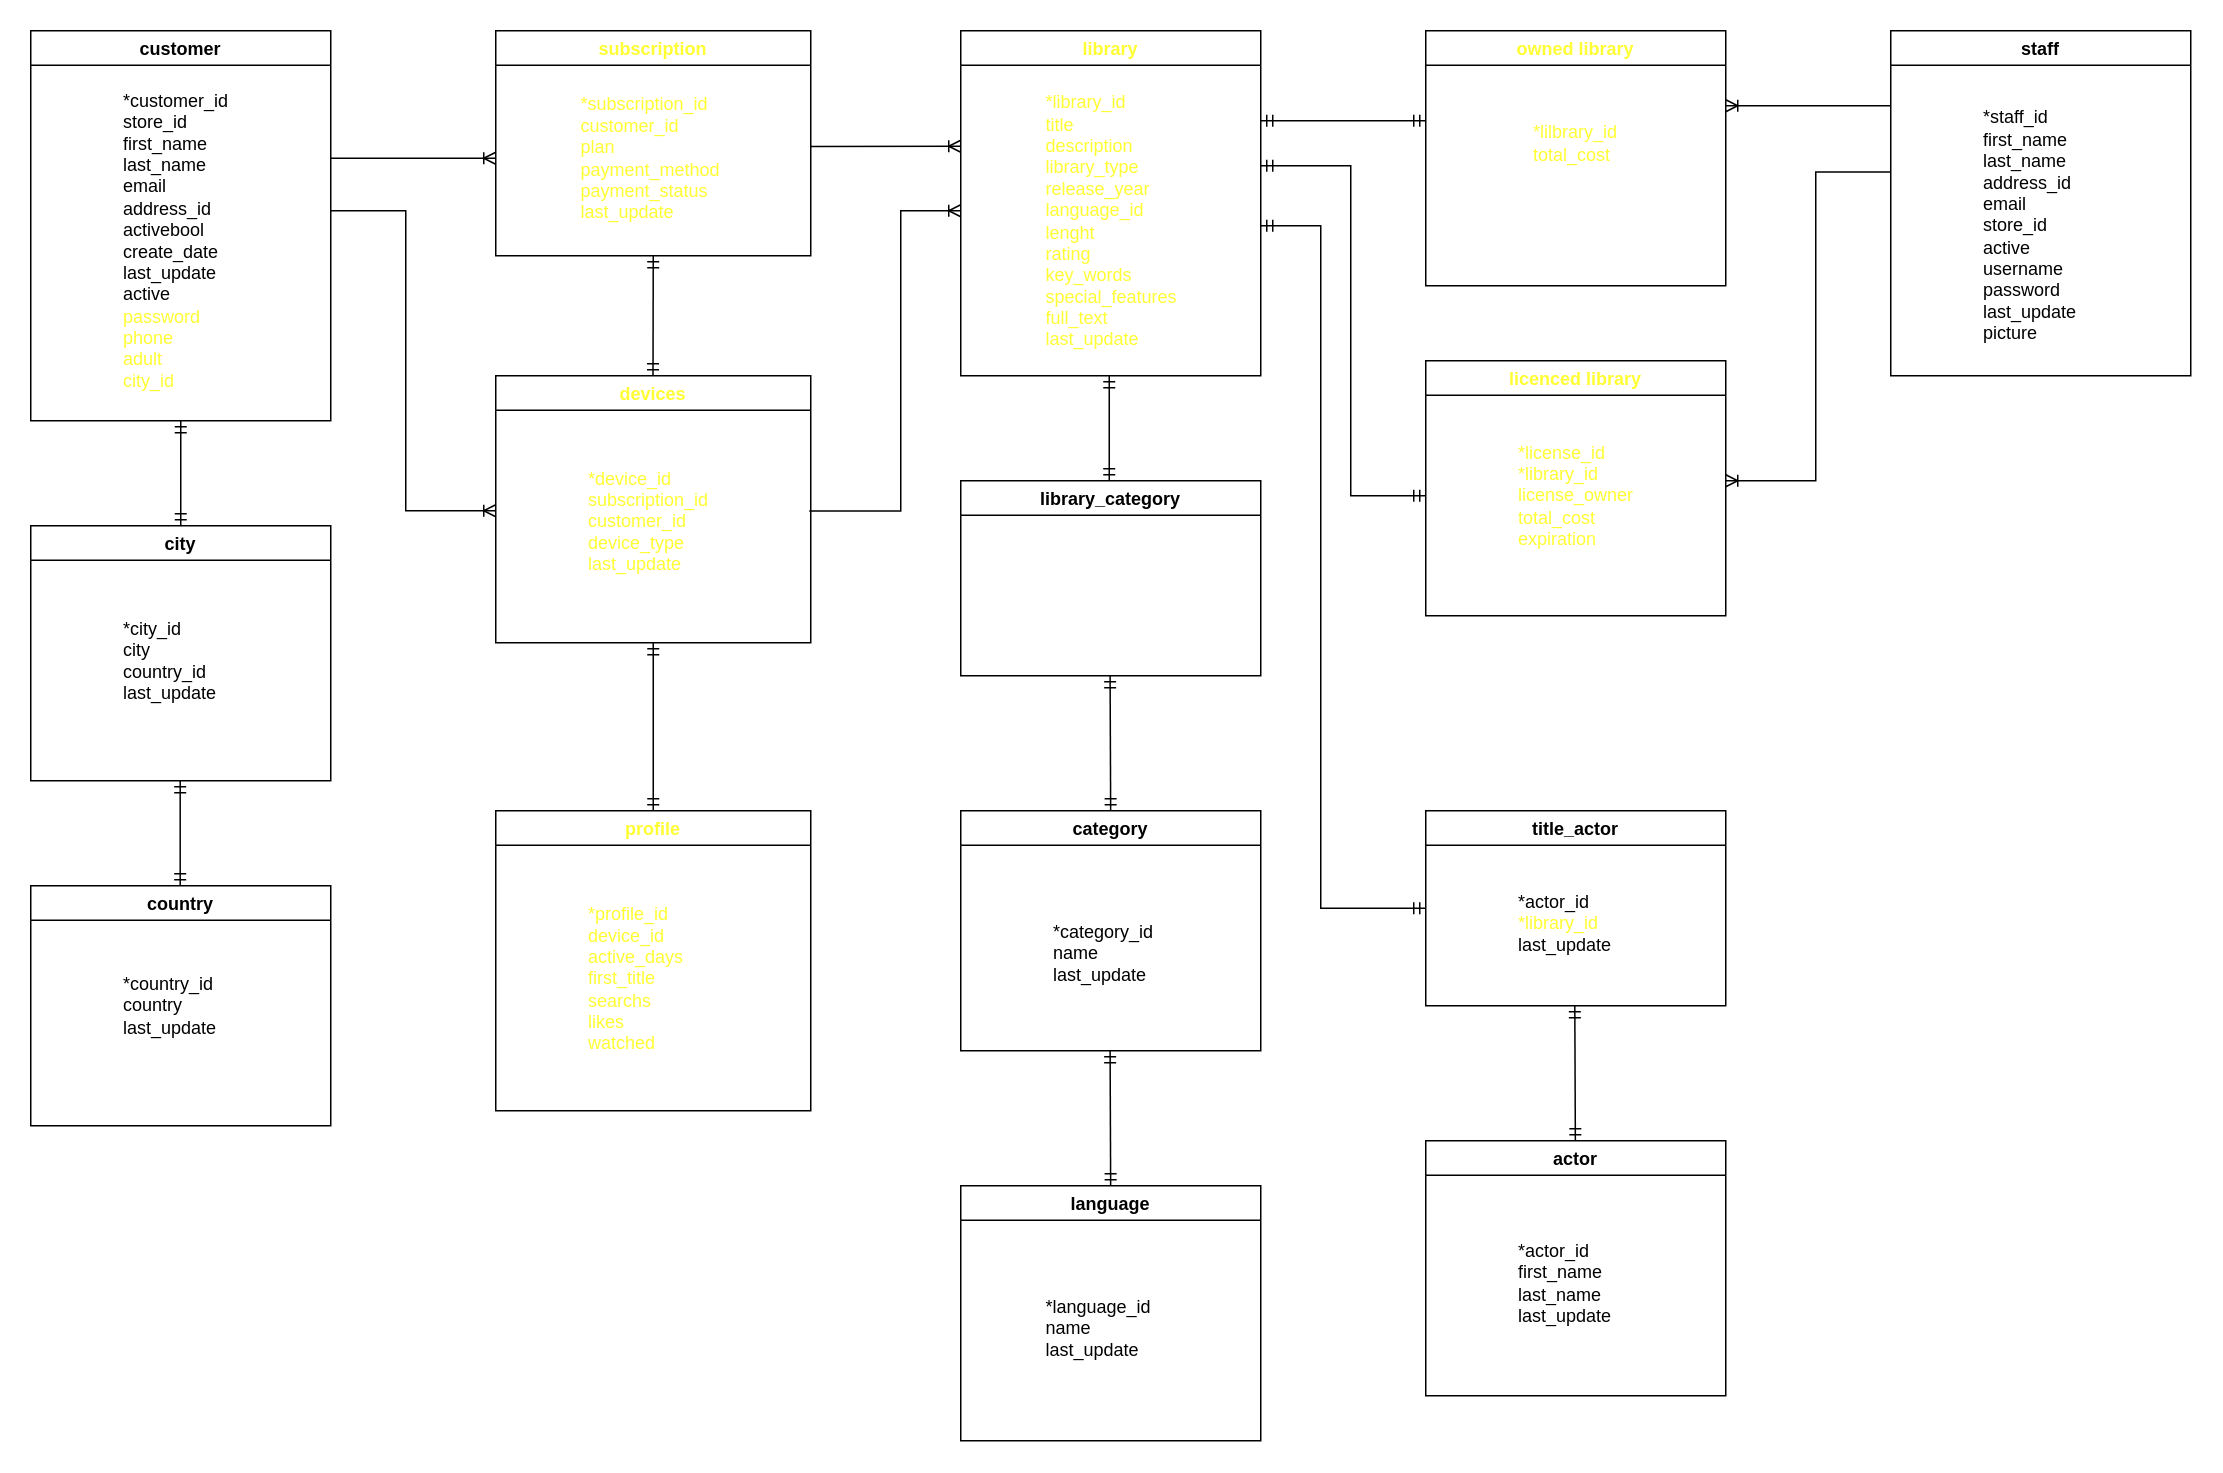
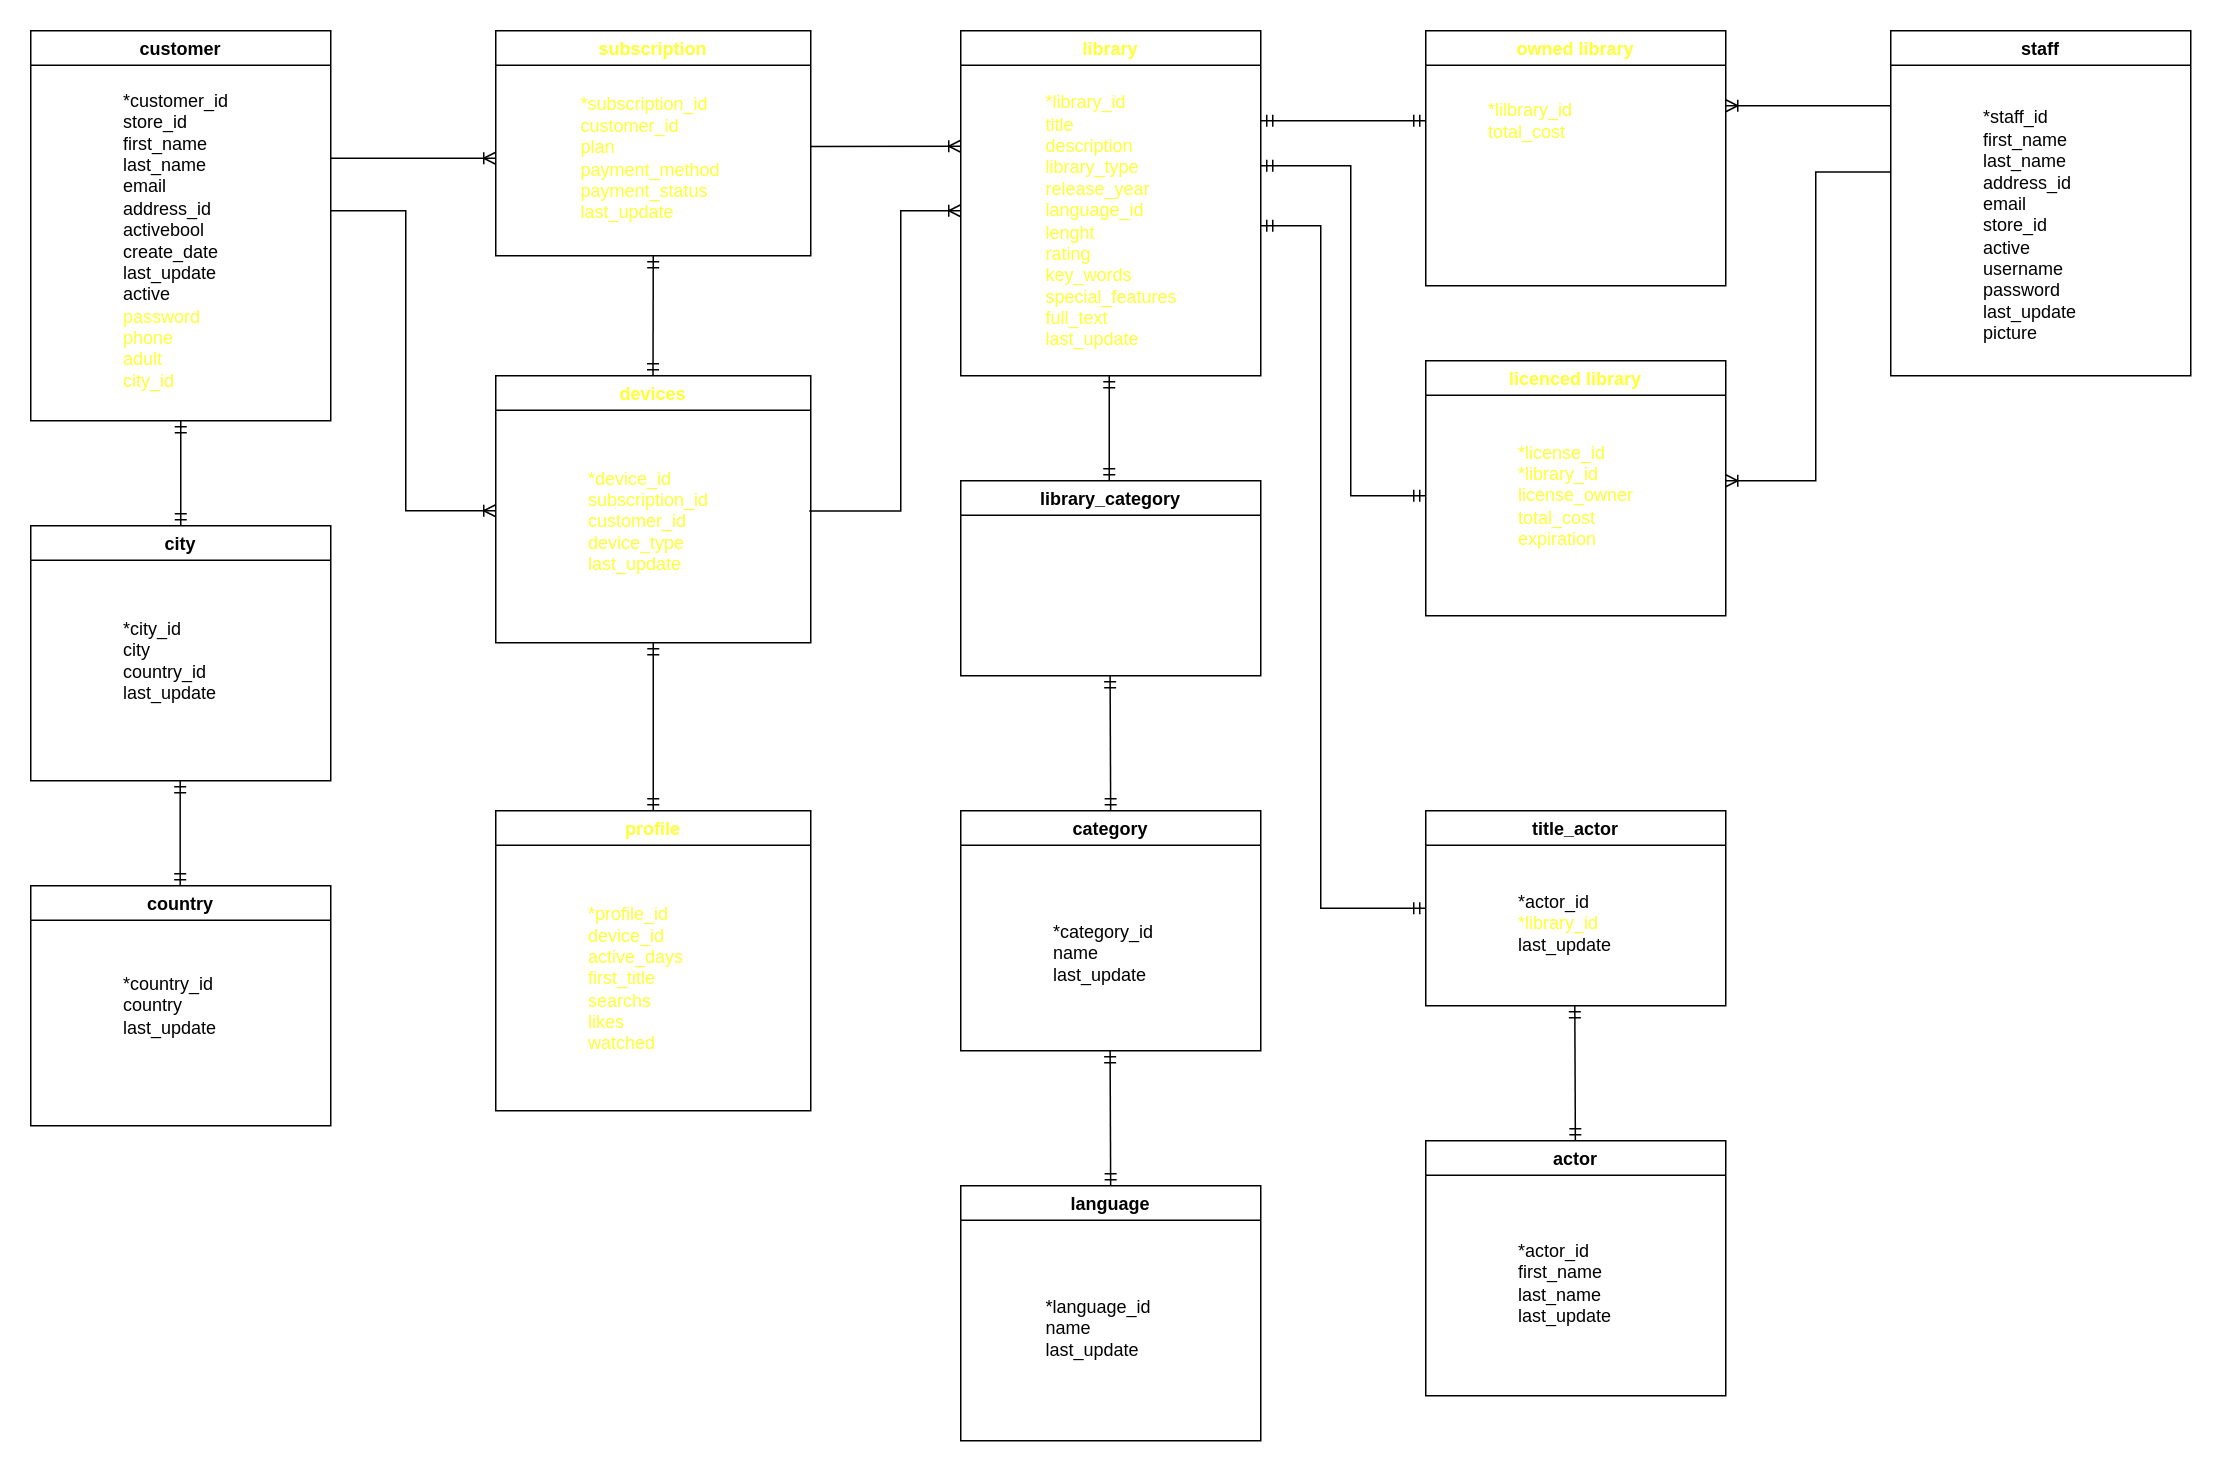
(1583, 143) -> (1538, 121)
